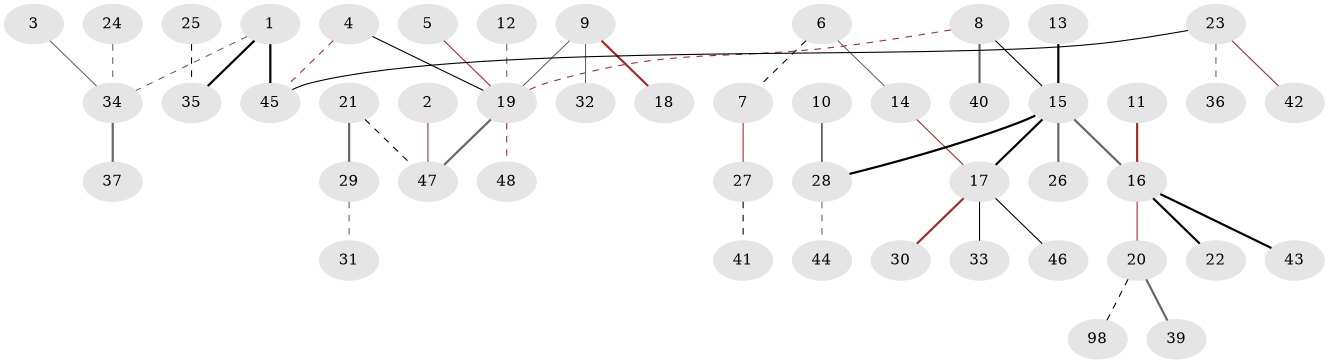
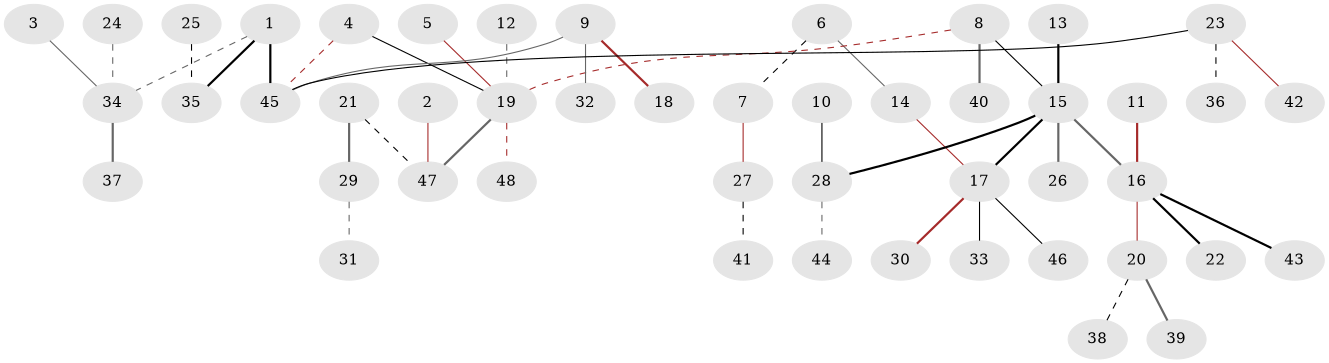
(1216, 64) -> (1216, 64)
(544, 66) -> (428, 63)
(1098, 339) -> (1098, 339)
